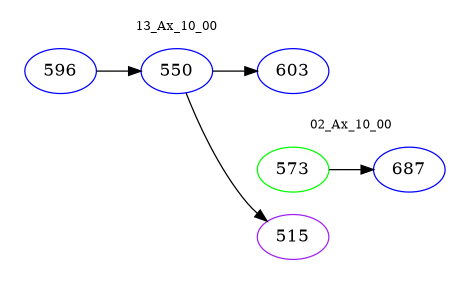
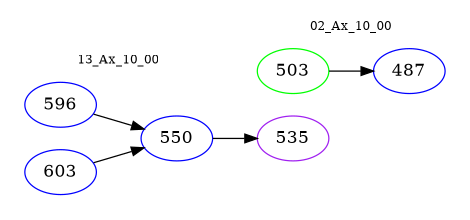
(229, 71) -> (113, 157)
(293, 170) -> (293, 71)
(409, 170) -> (409, 71)
(293, 237) -> (293, 138)
